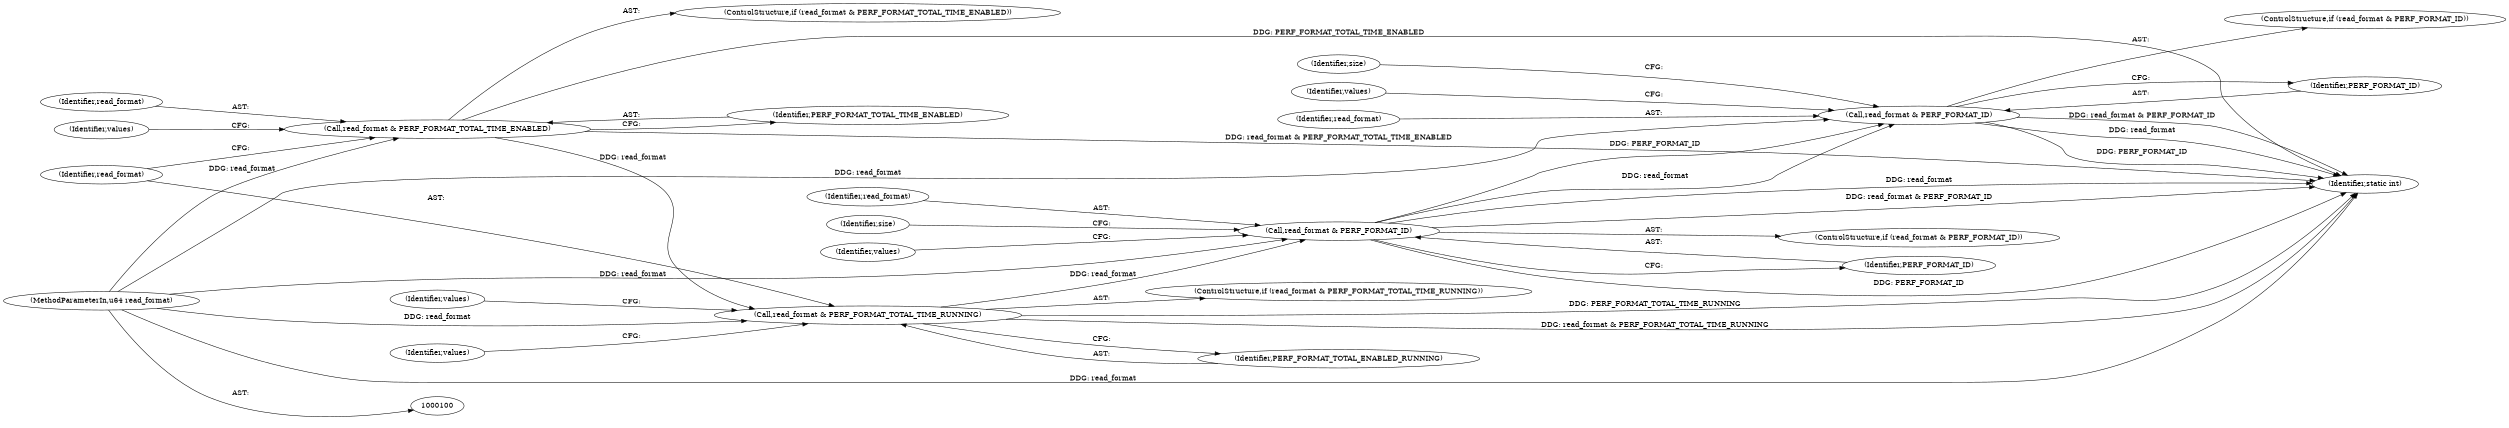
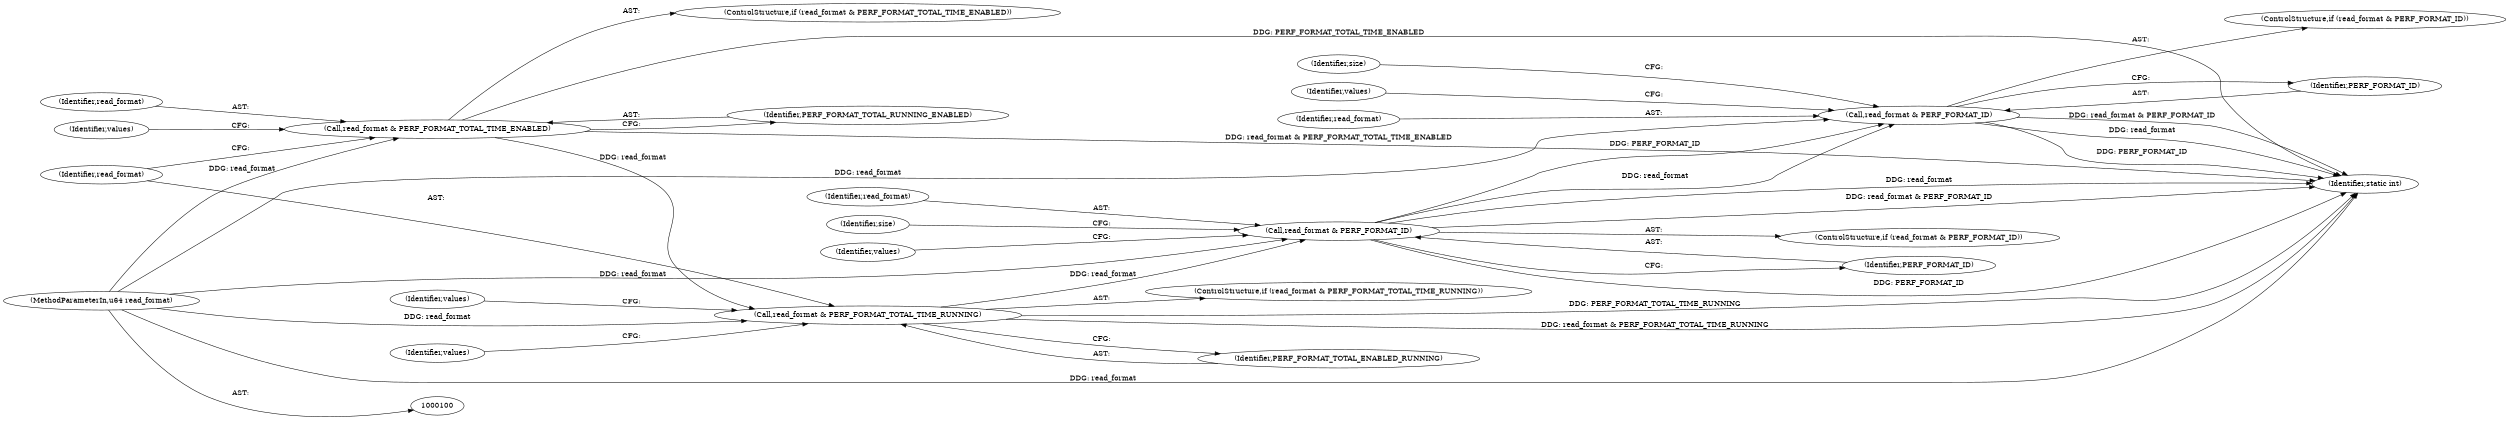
(868, 115) -> (868, 115)
